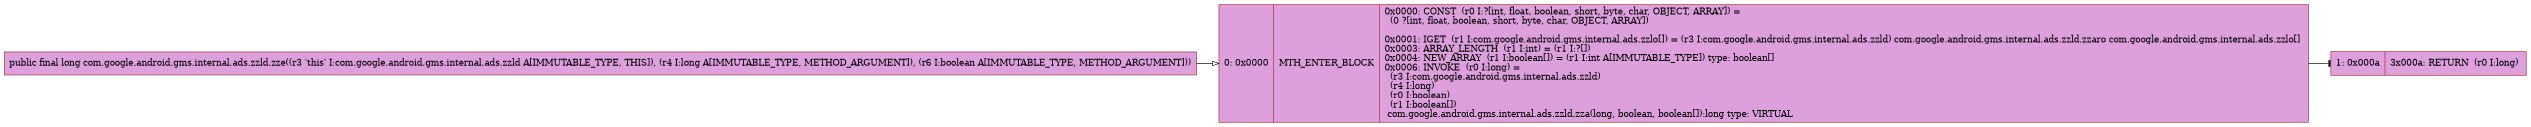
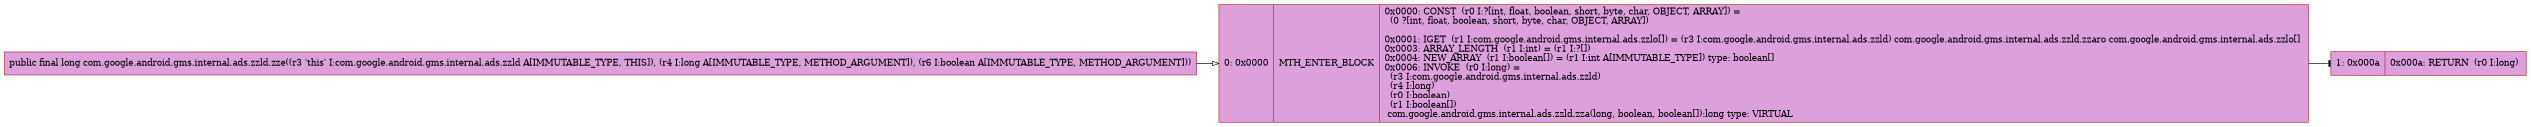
(2456, 63) -> (2456, 63)
